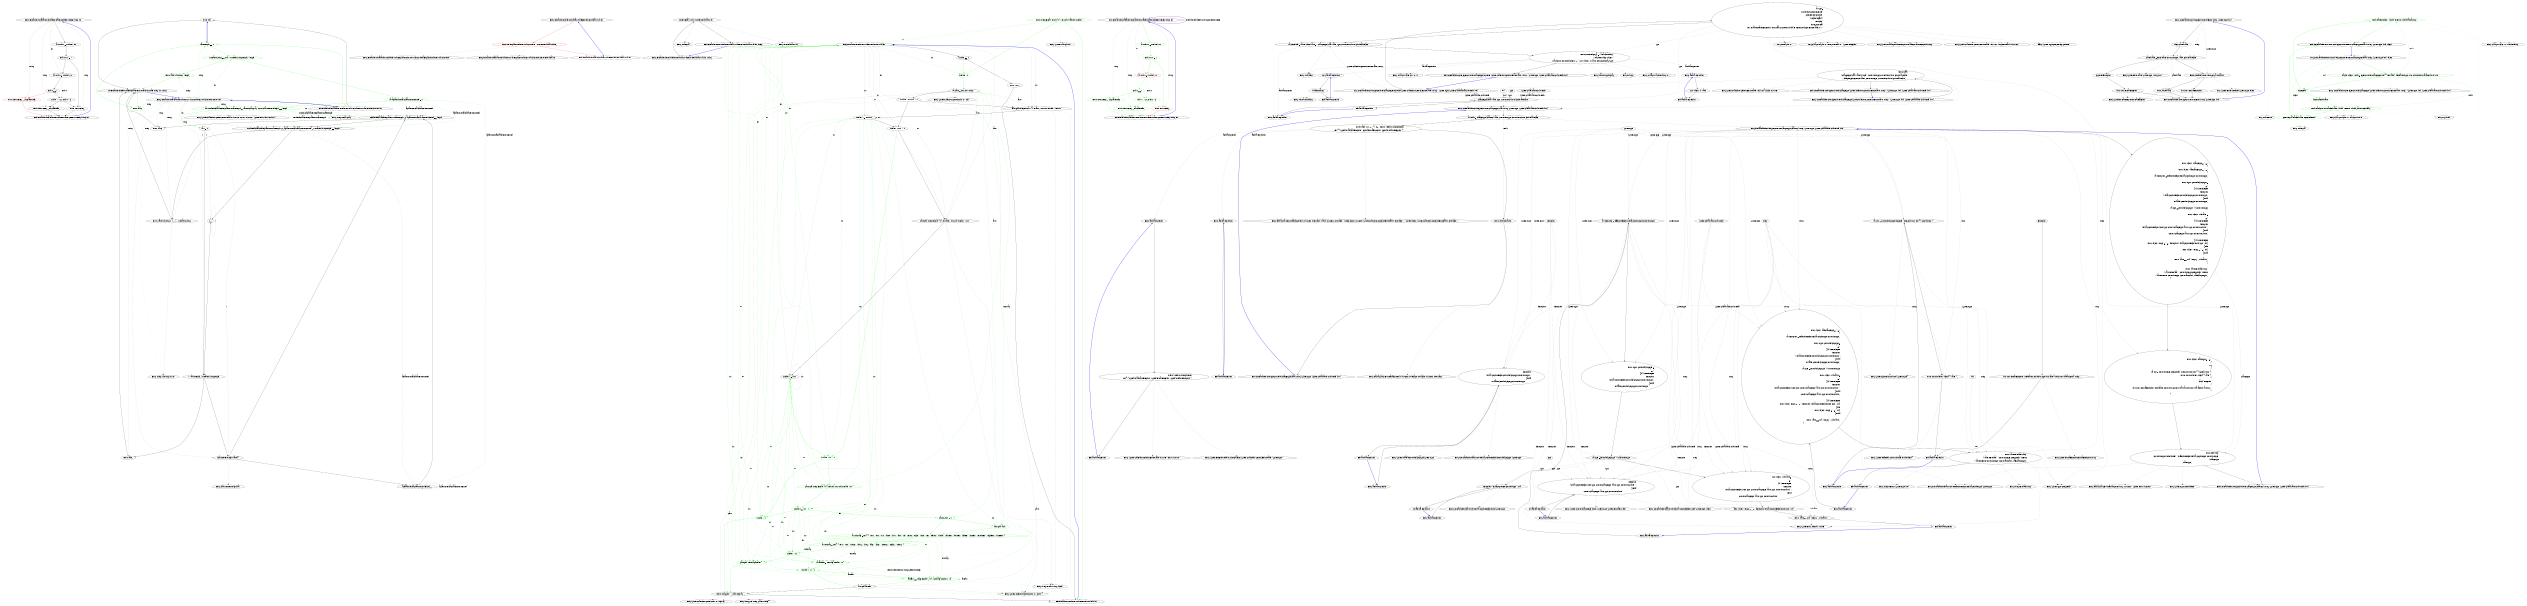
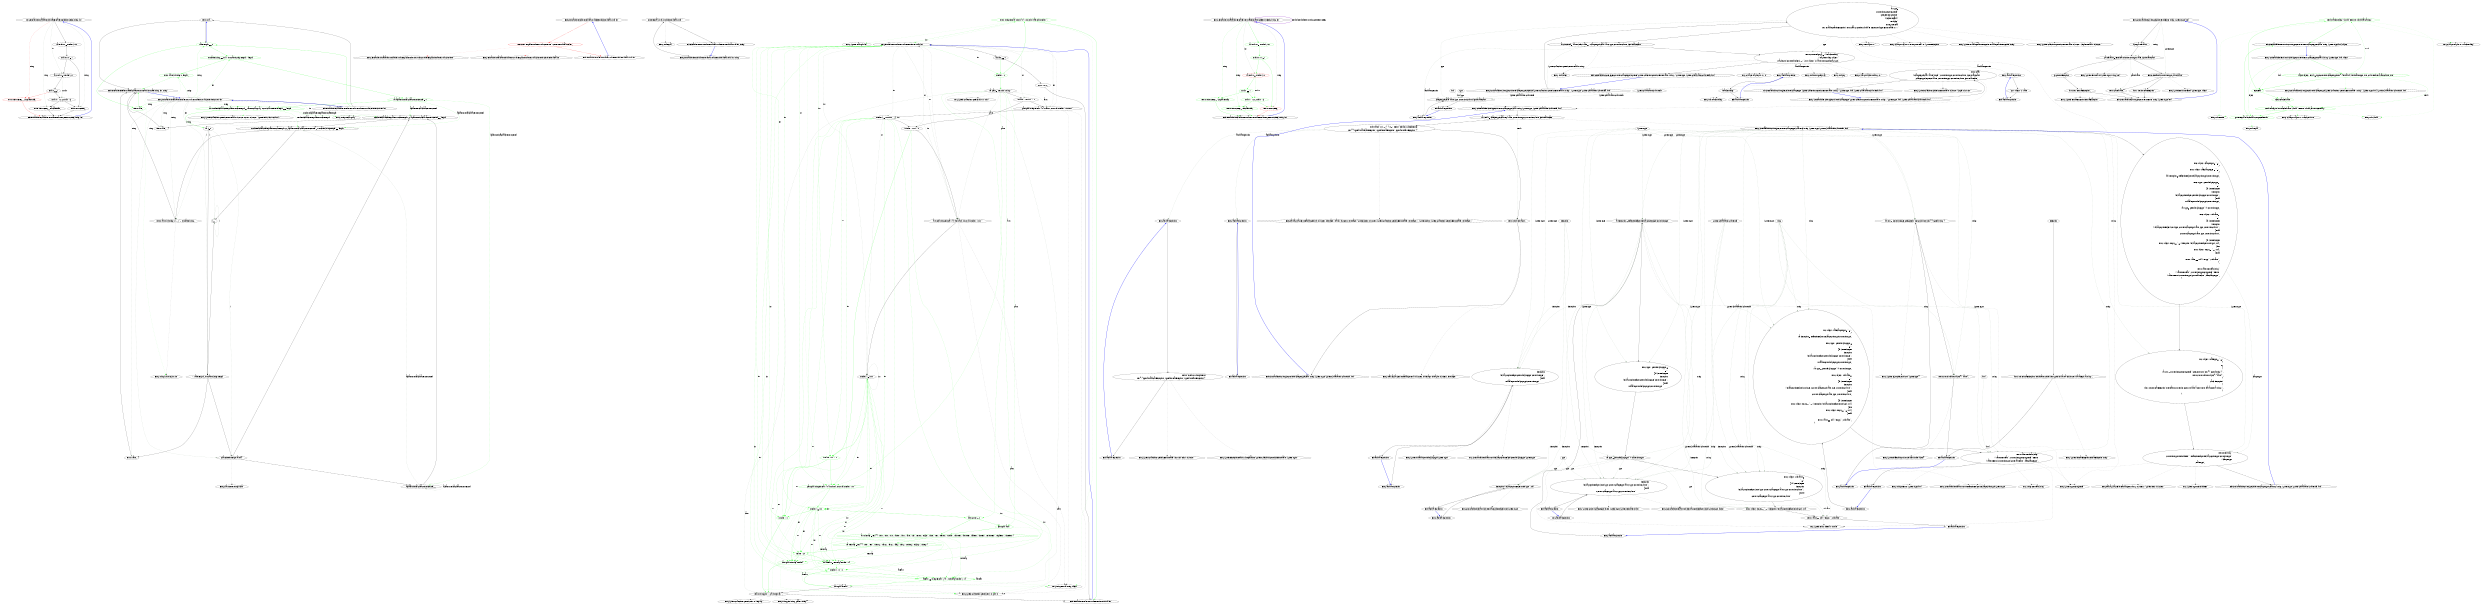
(789, 45) -> none
(2054, 45) -> none
(2444, 118) -> (2371, 118)
(757, 215) -> (779, 212)
(1007, 307) -> (1016, 307)
(929, 398) -> (955, 412)
(751, 469) -> (1012, 469)
(904, 570) -> (901, 570)
(831, 582) -> (805, 582)
